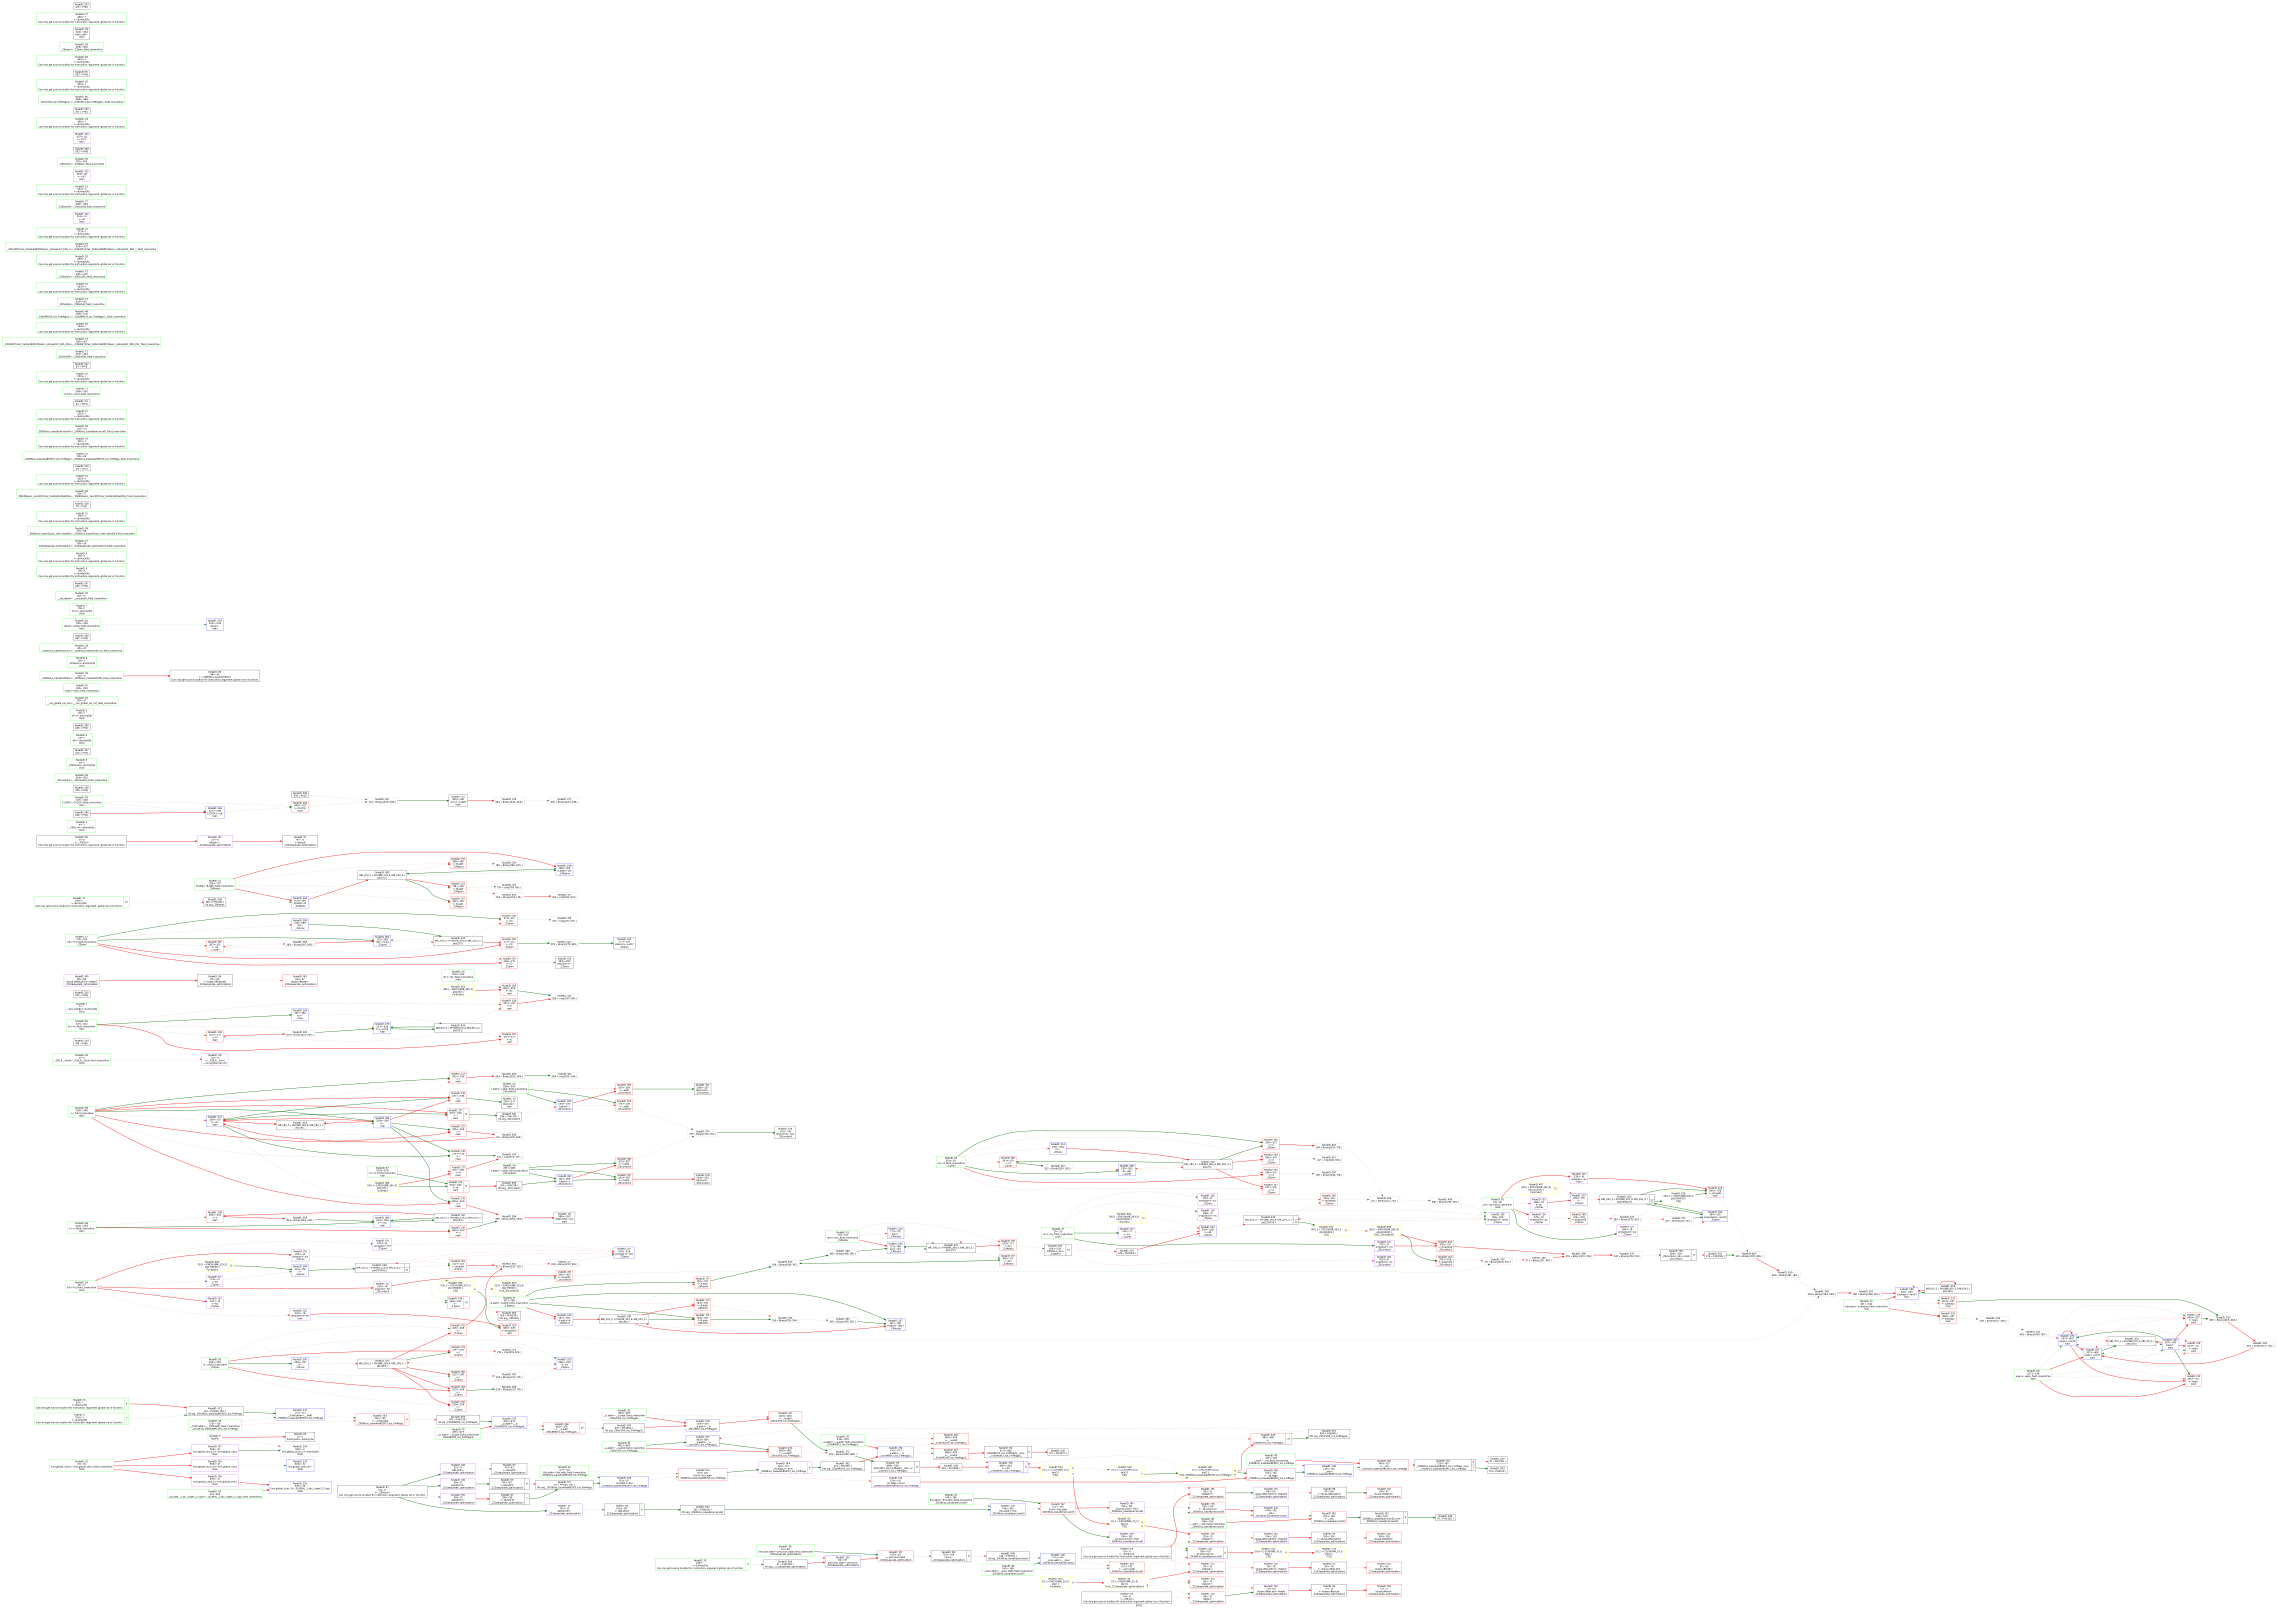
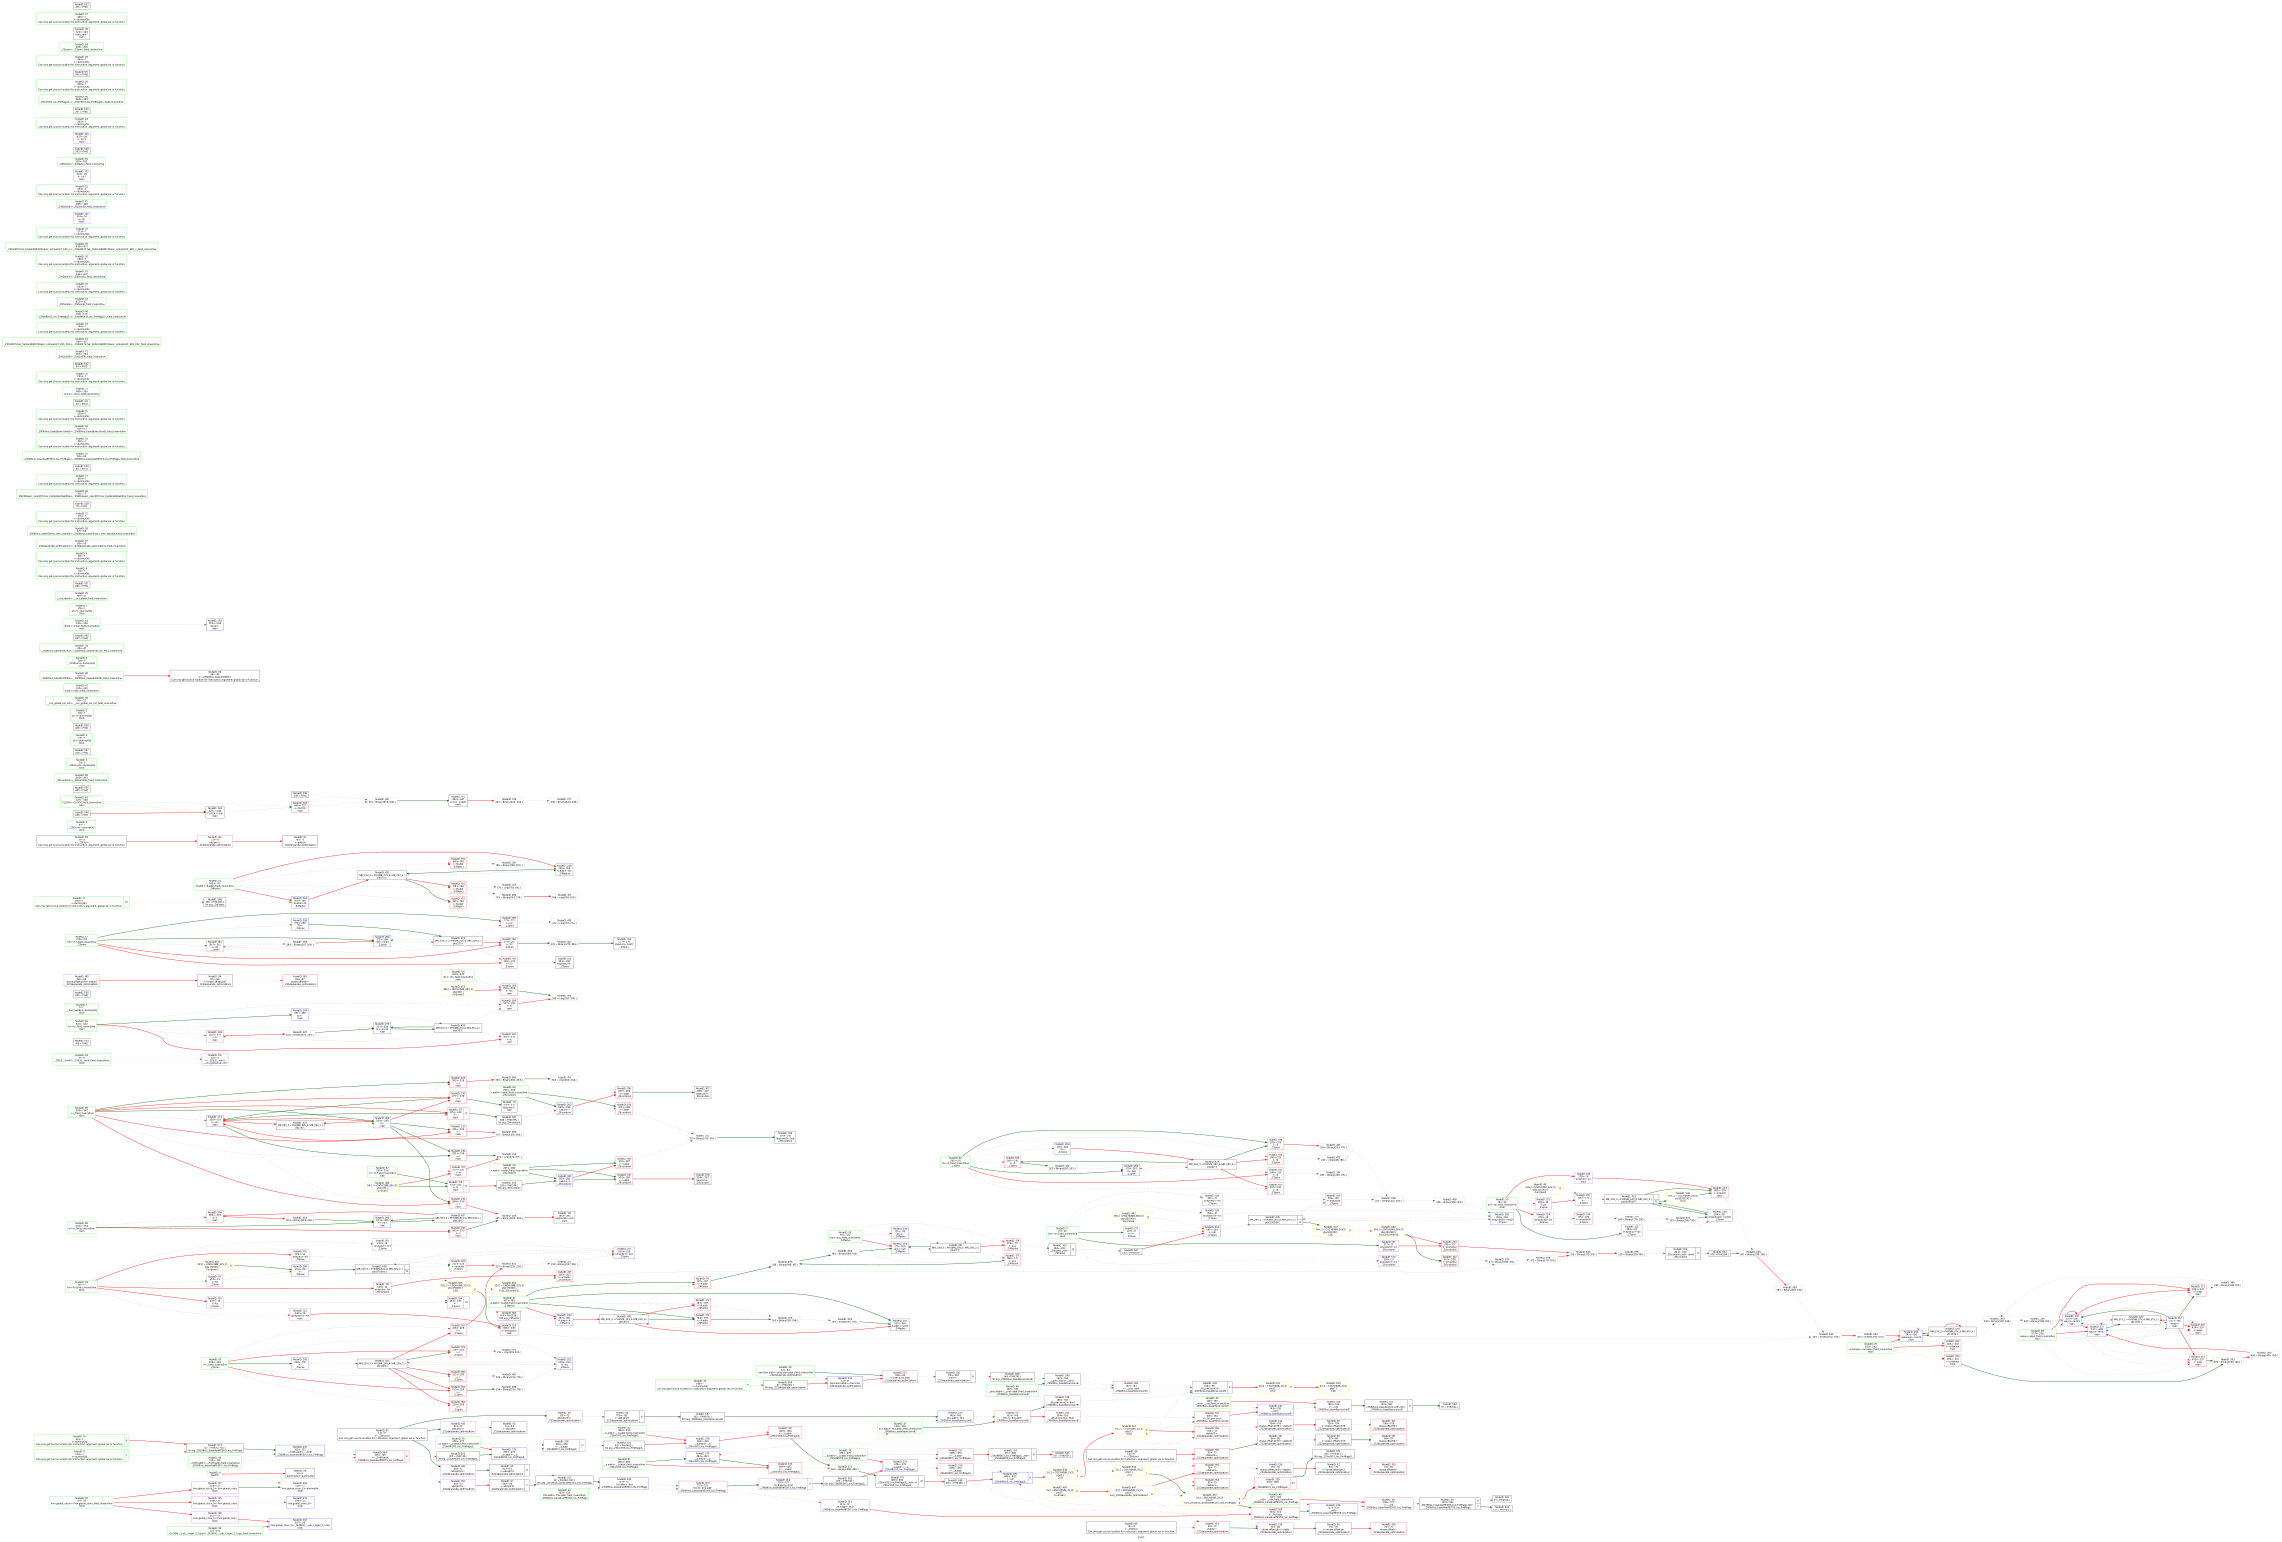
none -> (2228, 1284)
(898, 1438) -> (872, 1441)
